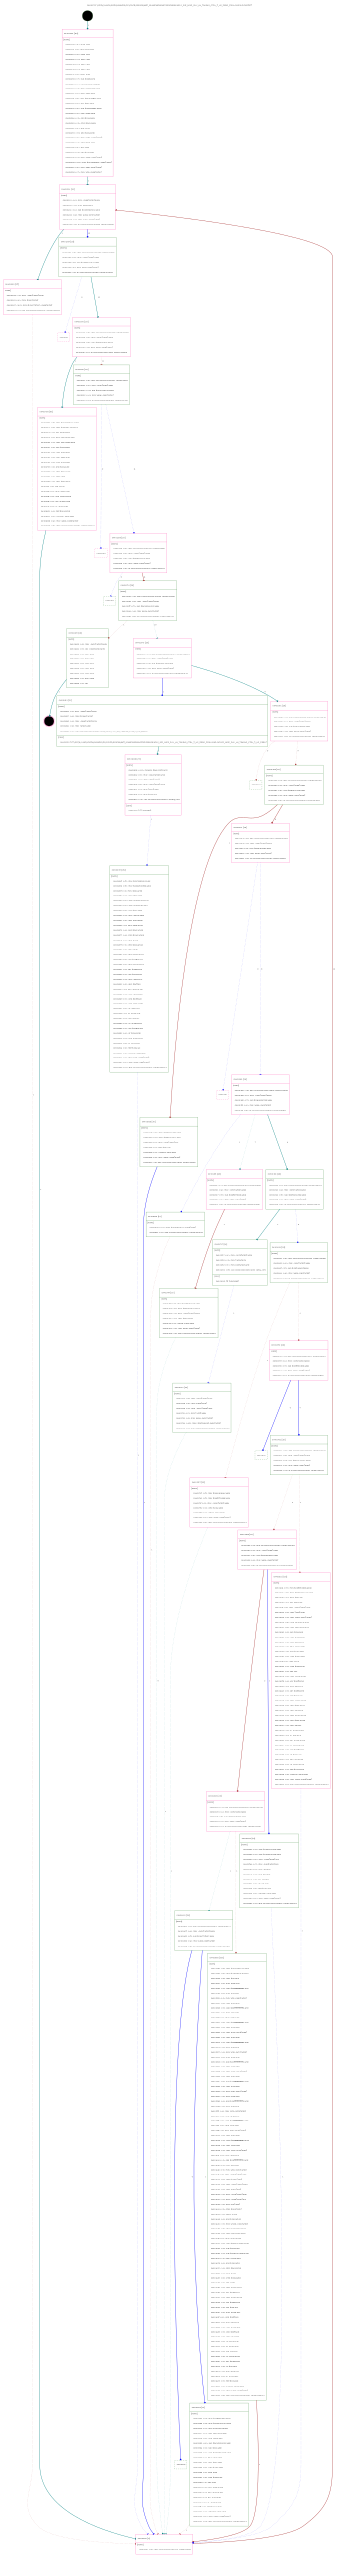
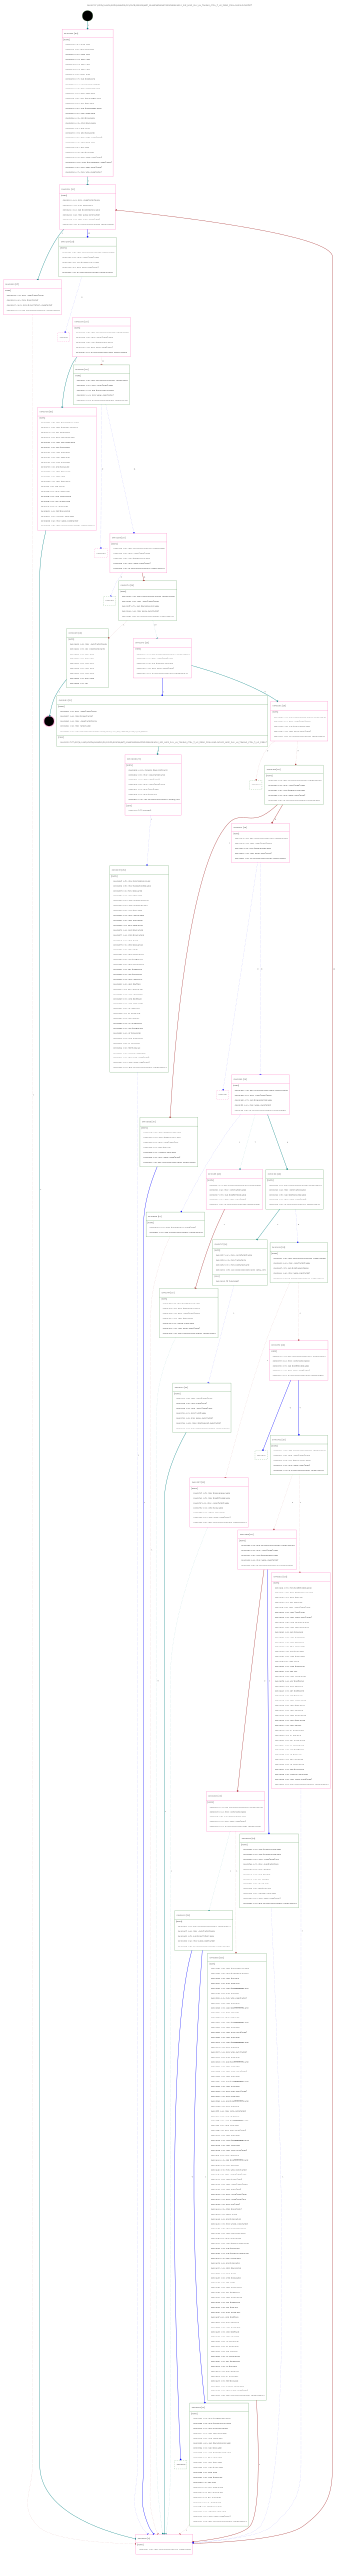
(94, 297) -> none
(164, 1981) -> (164, 1981)
